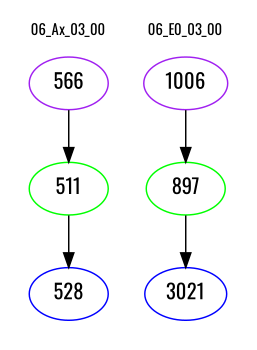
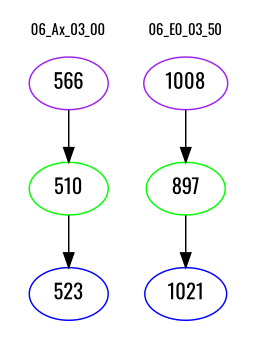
(186, 31) -> (186, 31)
(186, 83) -> (186, 83)
(69, 189) -> (69, 189)
(69, 294) -> (69, 294)
(186, 294) -> (186, 294)
